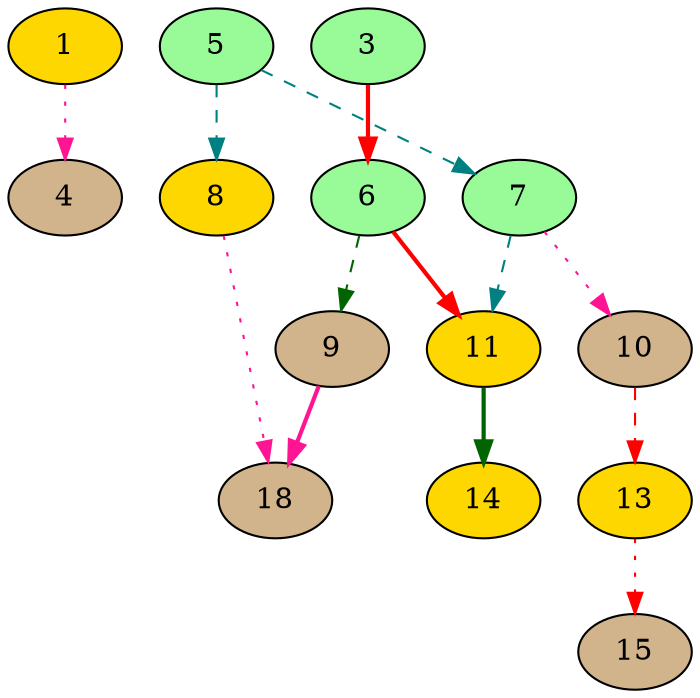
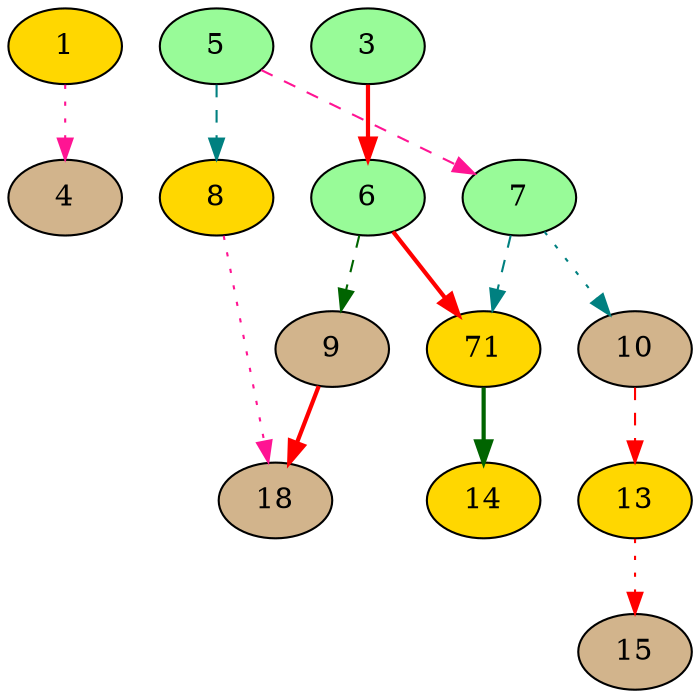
(353, 115) -> (353, 115)
(571, 265) -> (571, 265)
(484, 349) -> (484, 349)
(308, 414) -> (308, 414)
